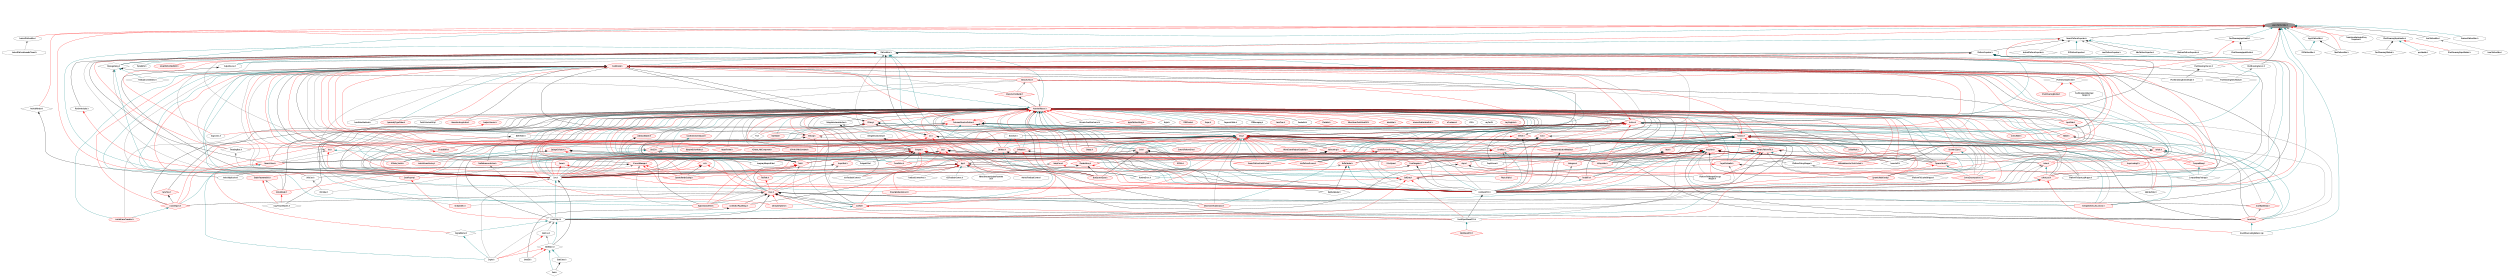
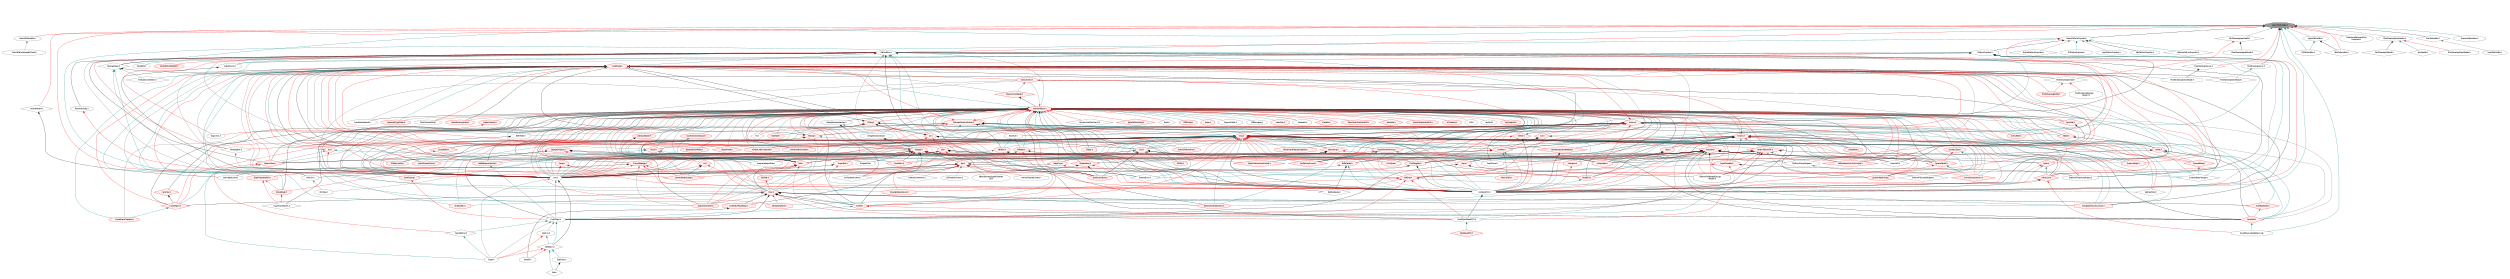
(888, 176) -> (888, 176)
